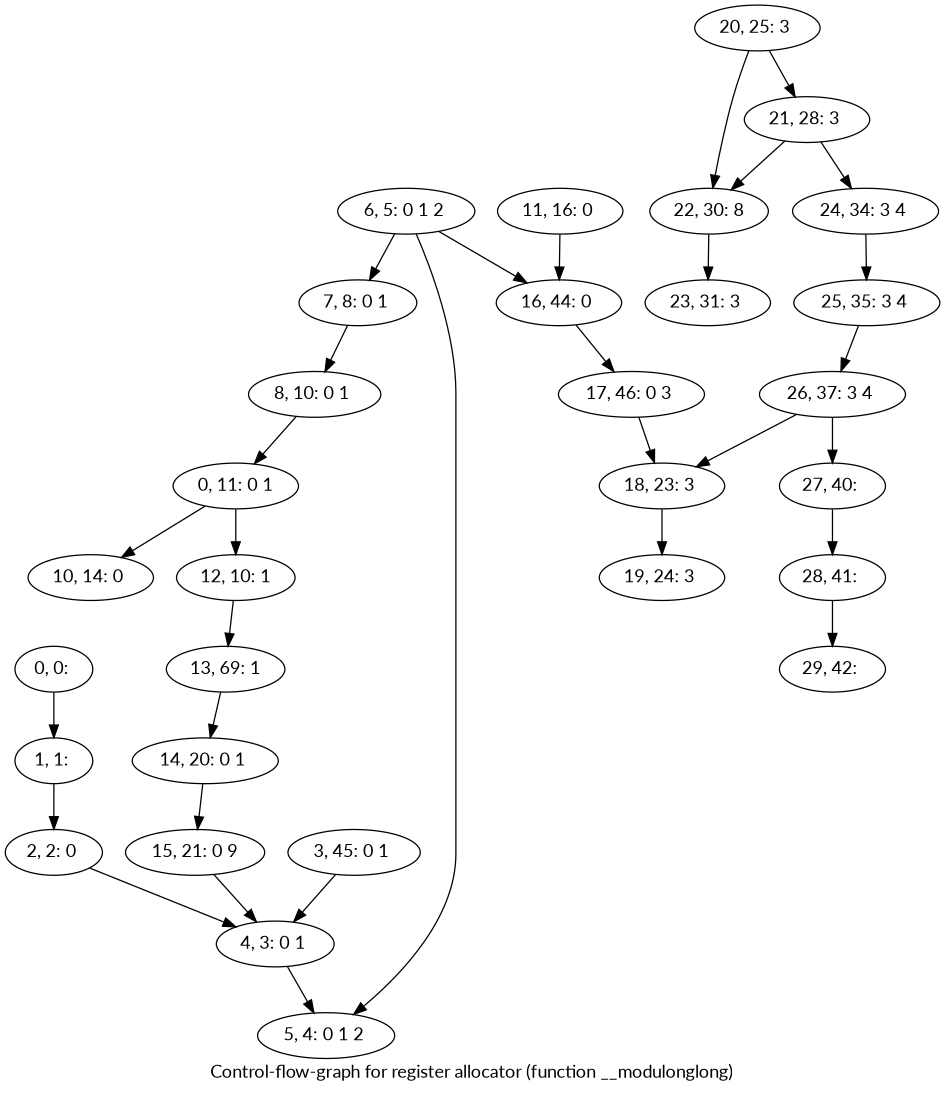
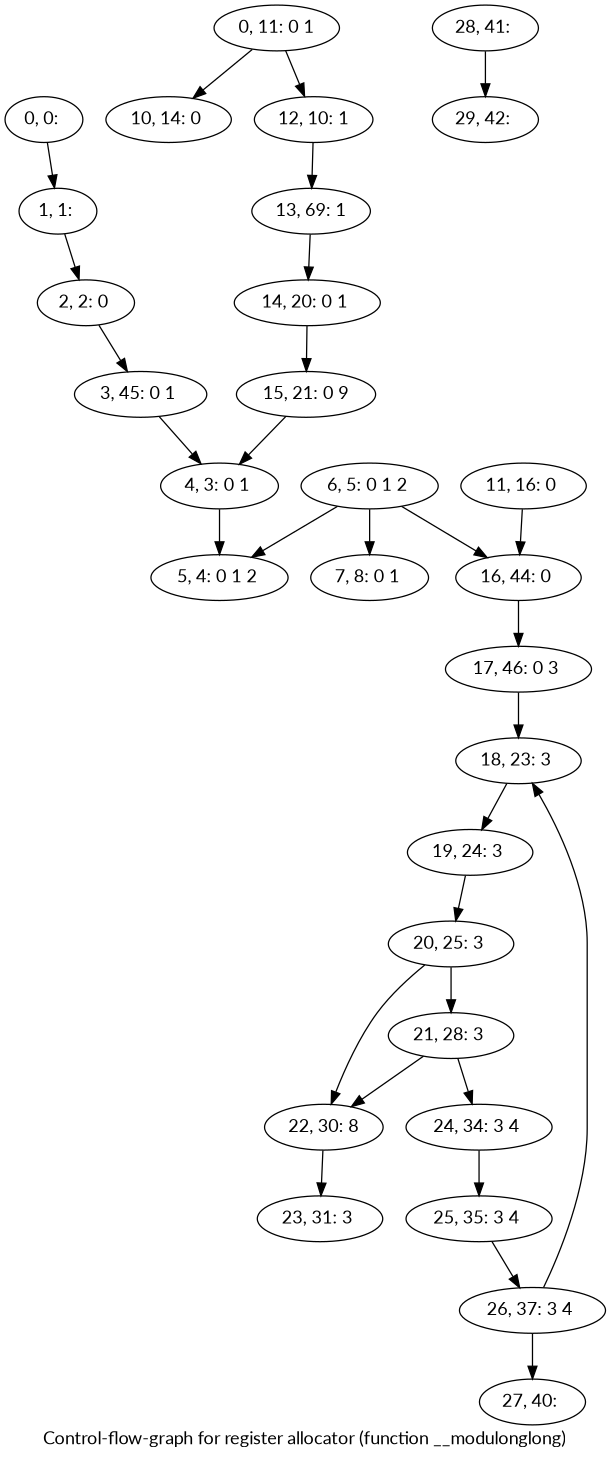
(315, 394) -> none
(832, 526) -> none
none -> (462, 892)
(157, 895) -> (110, 343)
